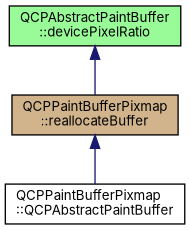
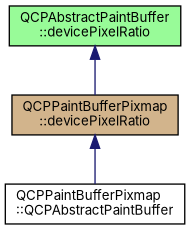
(95, 115) -> (95, 115)
